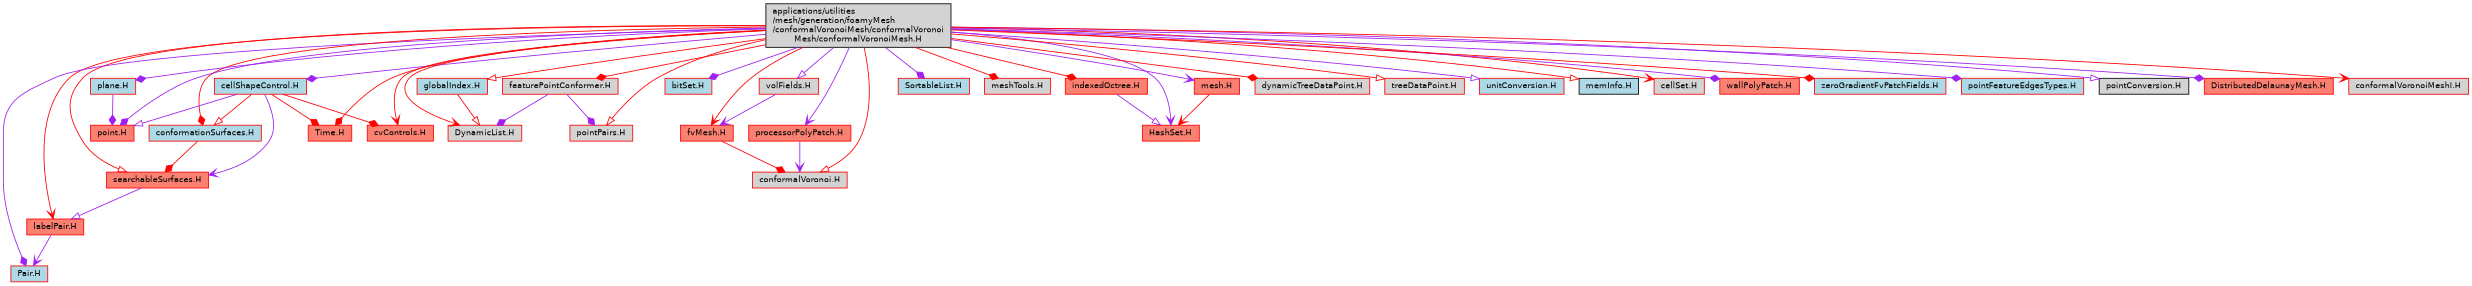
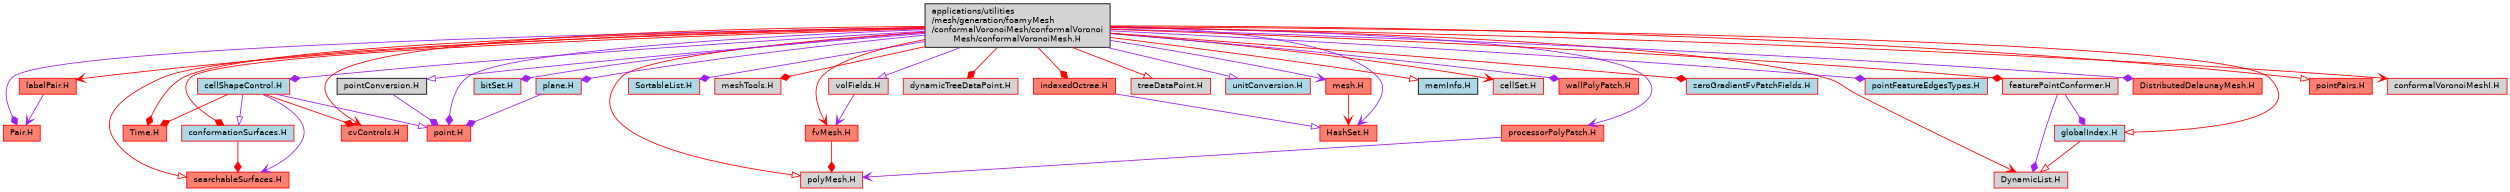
(577, 106) -> (2072, 106)
(236, 107) -> (241, 106)
none -> (411, 107)
(601, 133) -> (2341, 86)
(800, 180) -> (832, 180)
(110, 202) -> none
(29, 274) -> (22, 133)
